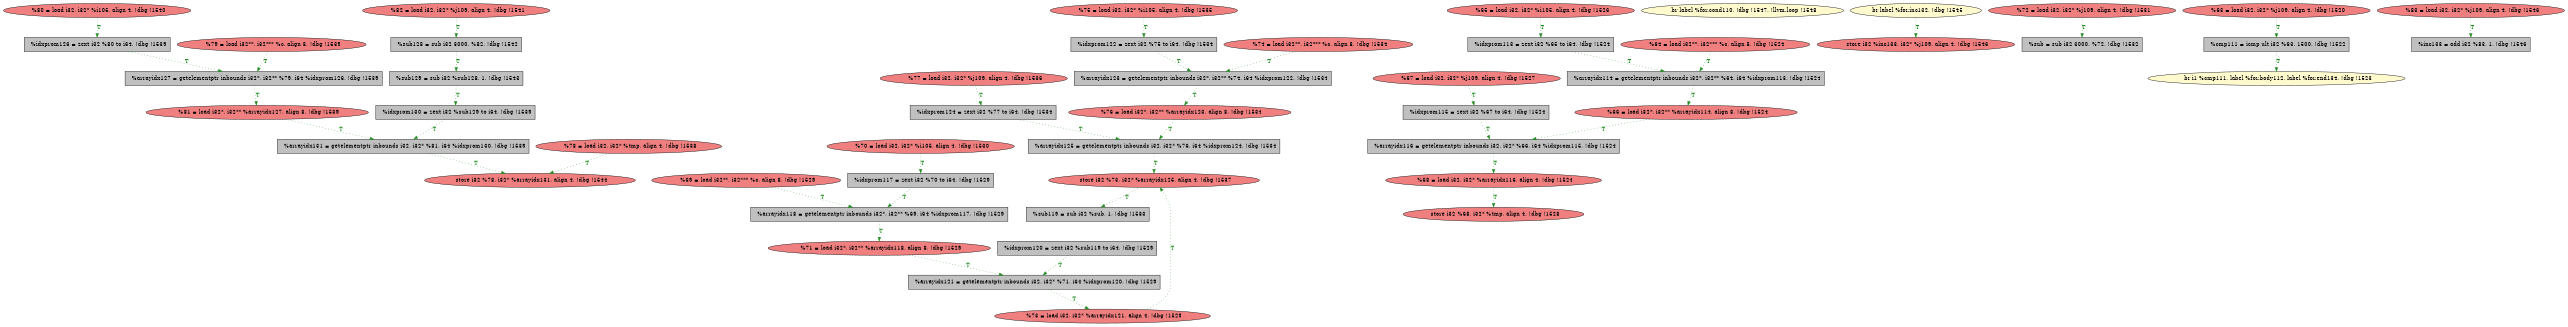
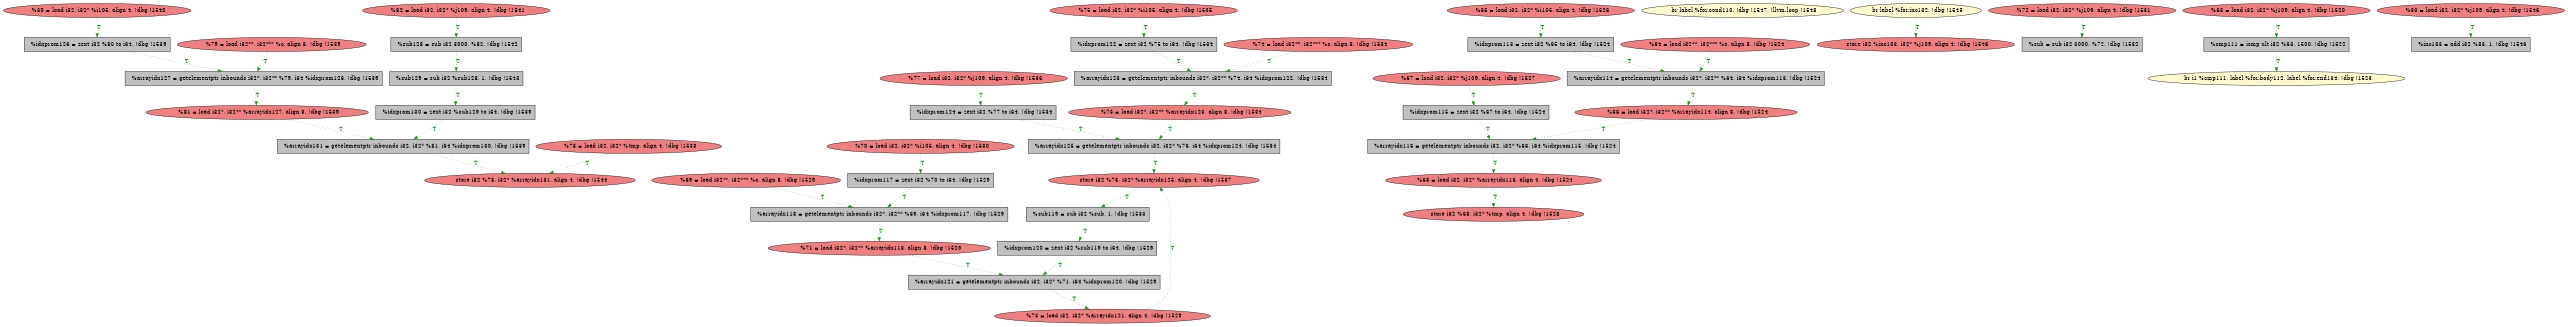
none -> (1083, 229)
